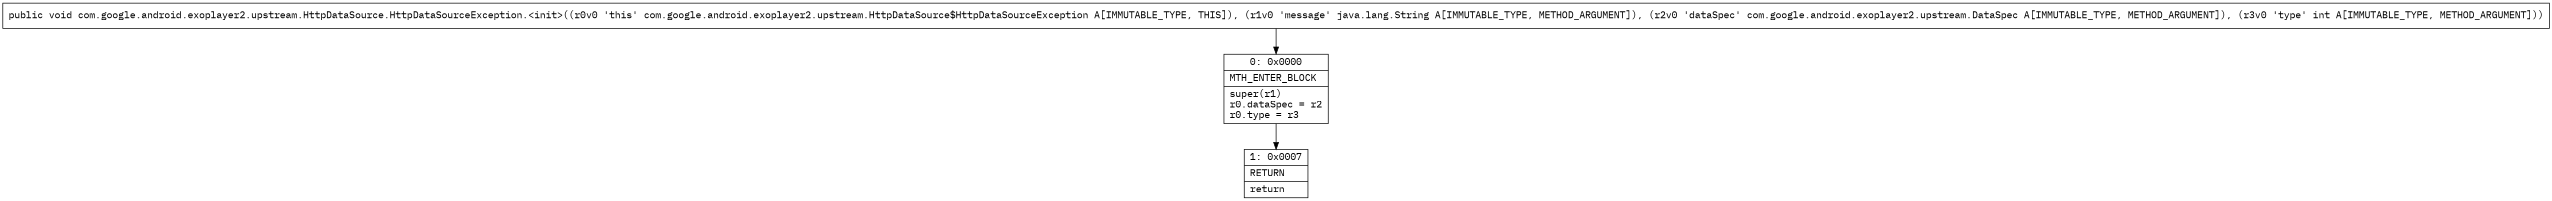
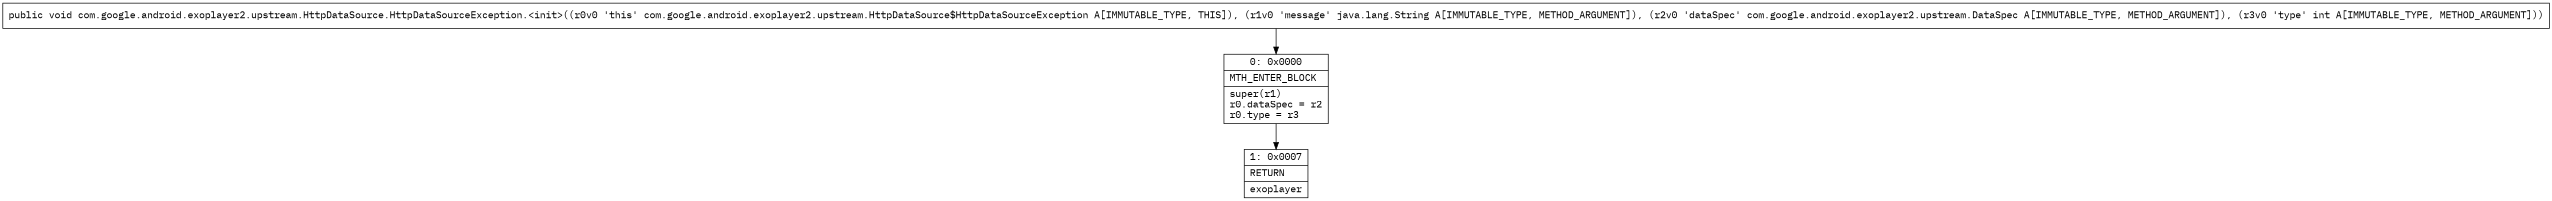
(1267, 189) -> (1276, 189)
